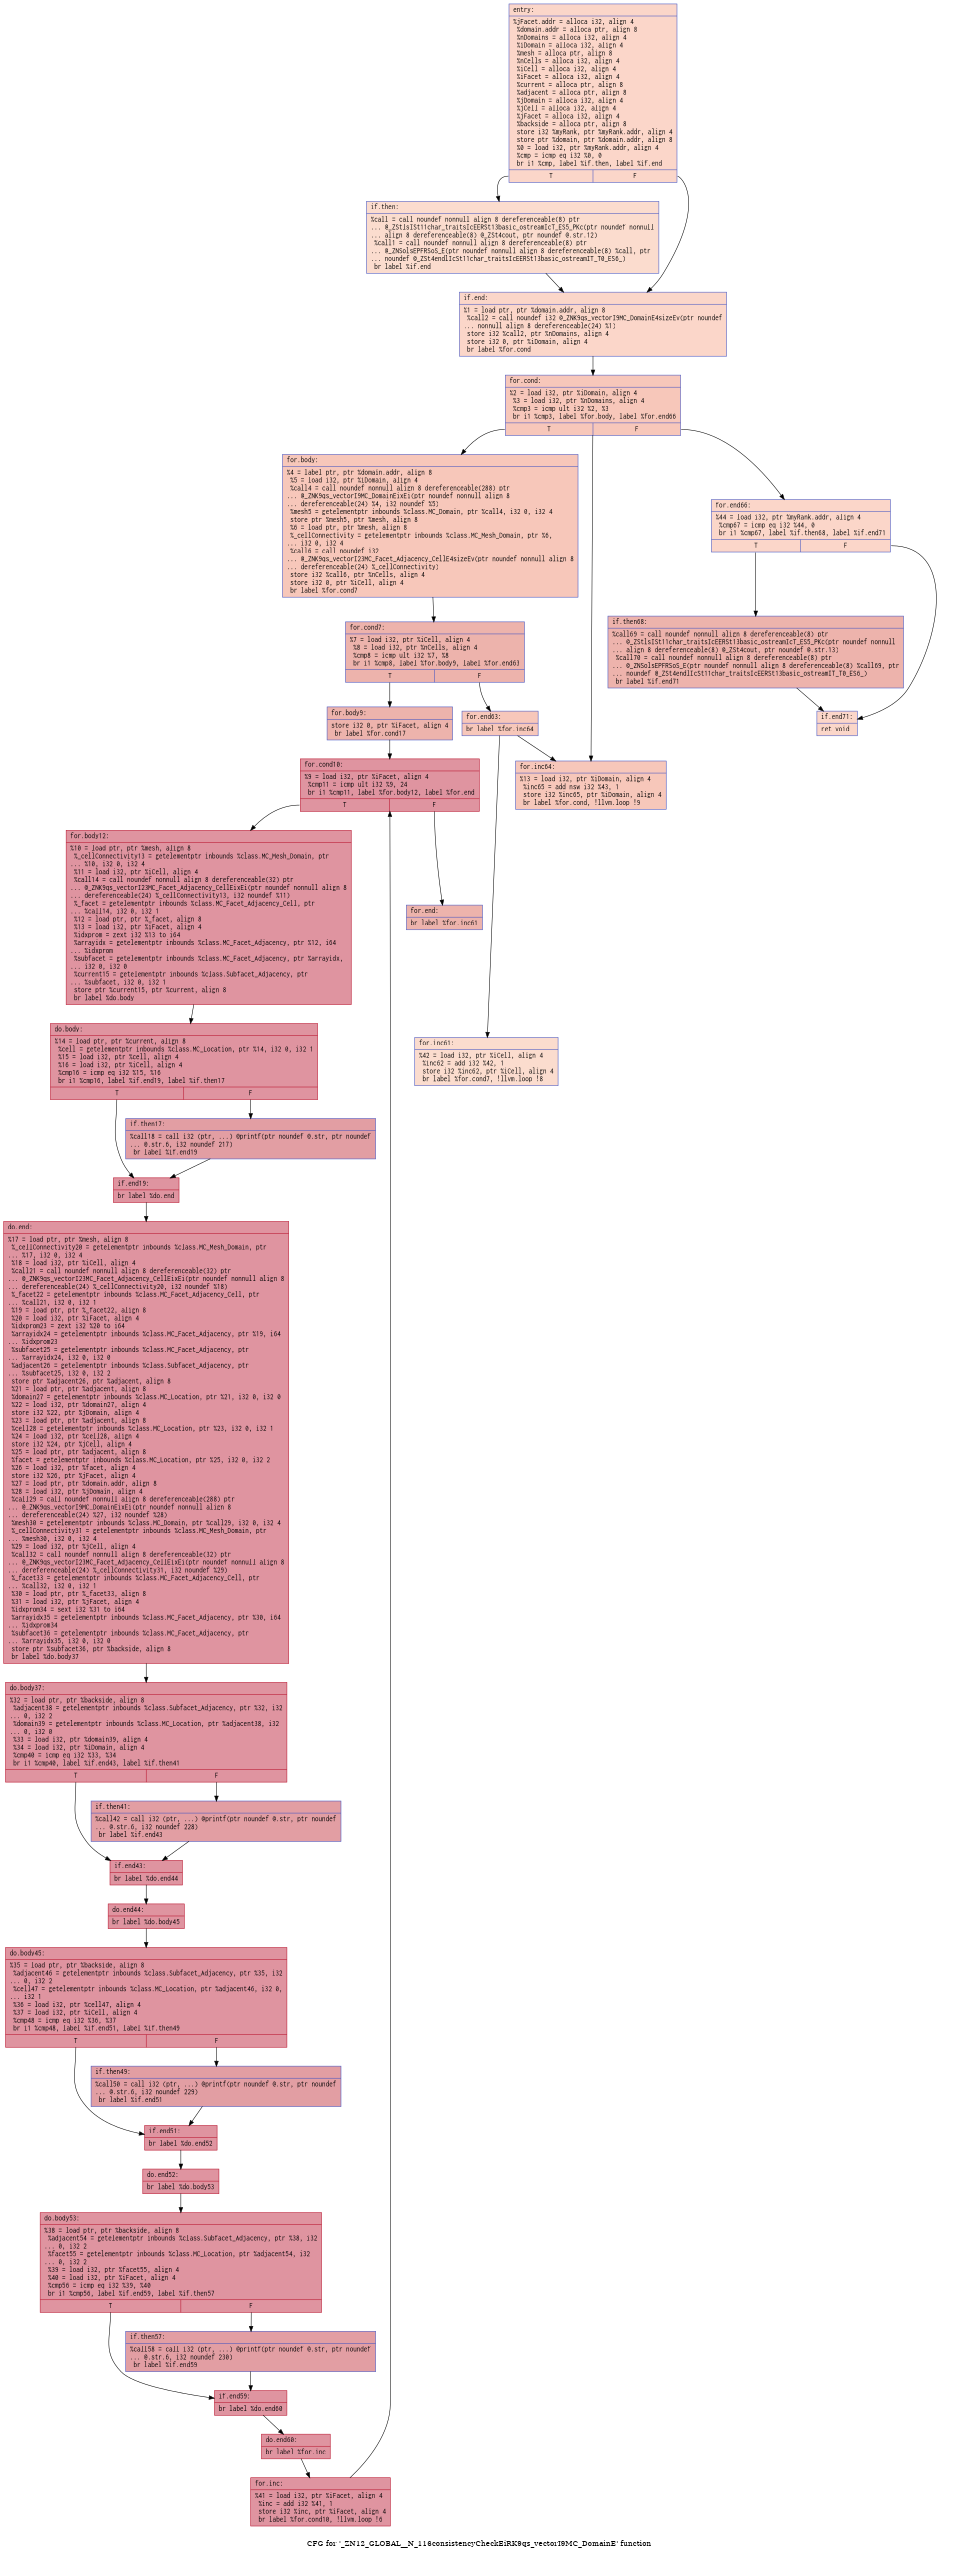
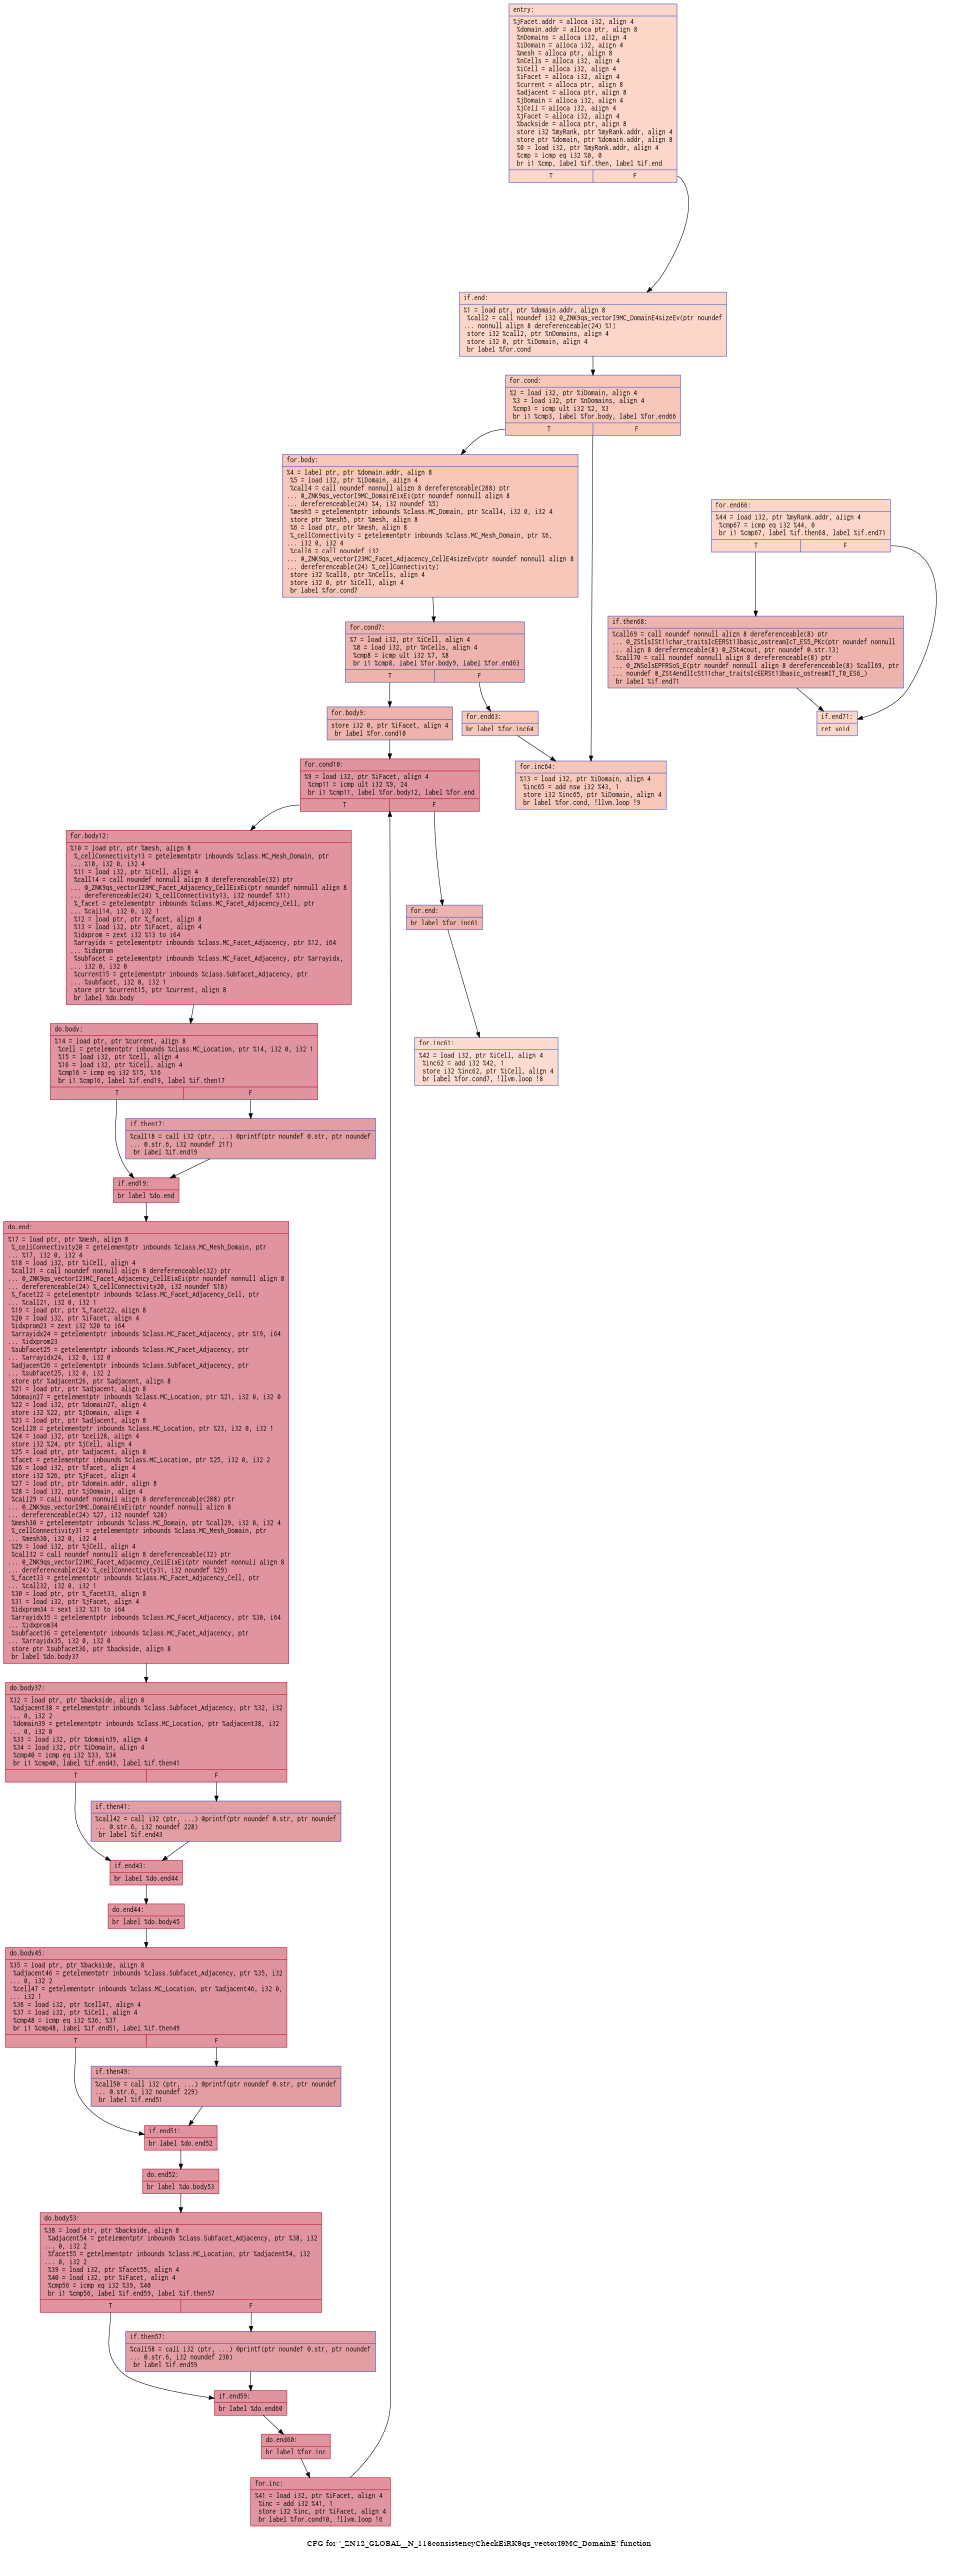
(513, 237) -> none
(738, 451) -> none
(369, 733) -> (369, 733)
(494, 884) -> (463, 981)
